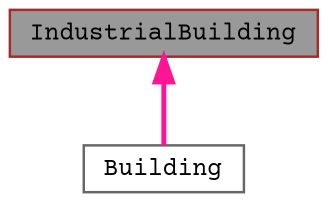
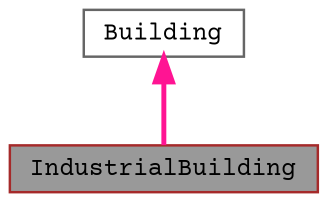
(164, 114) -> (164, 114)
